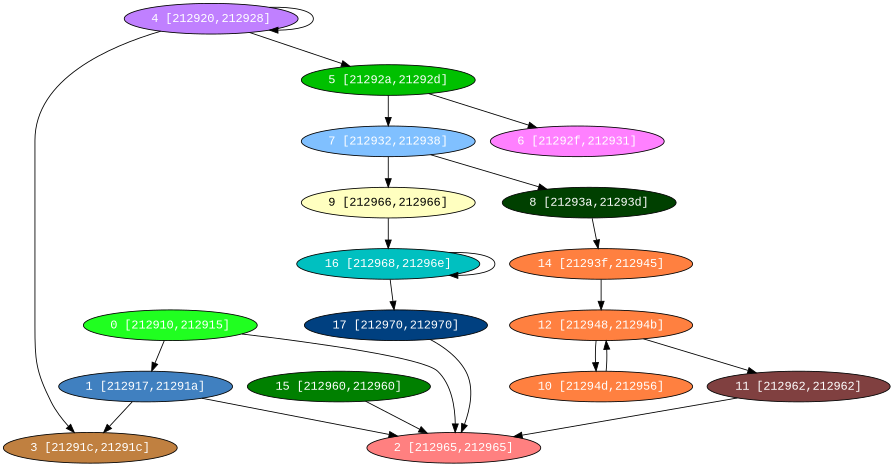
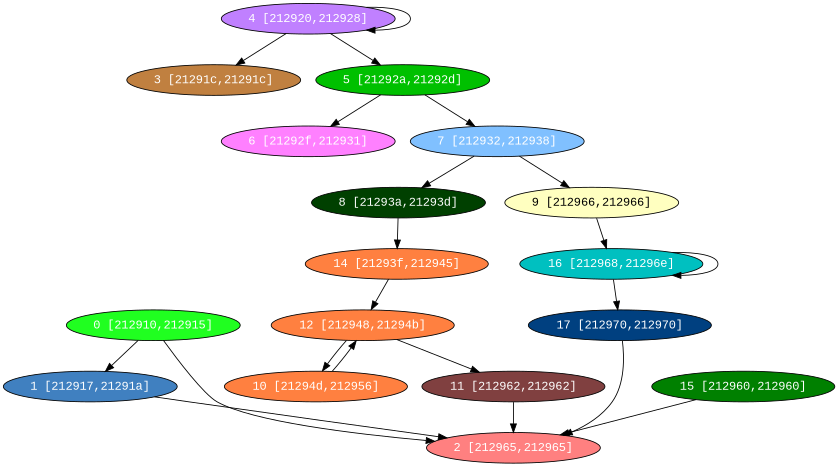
(121, 414) -> none
